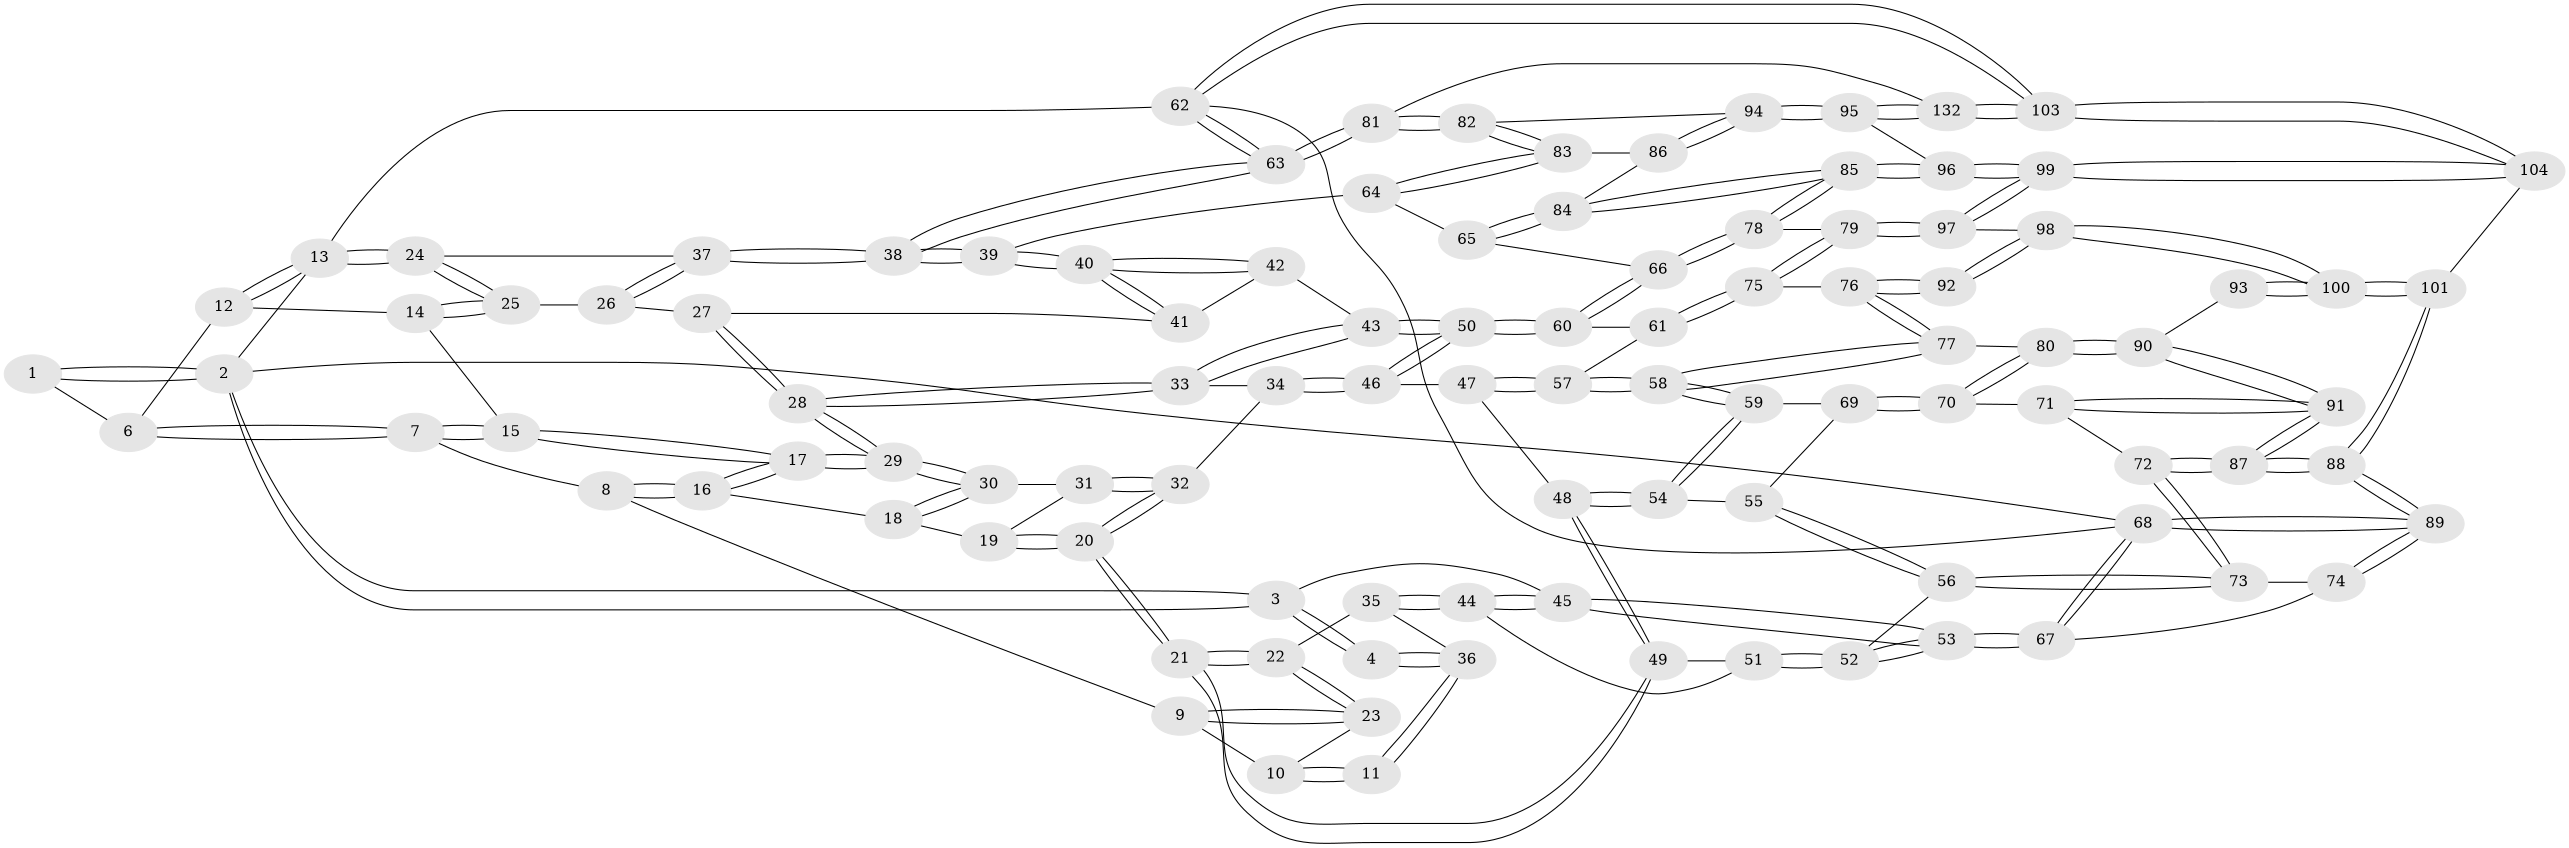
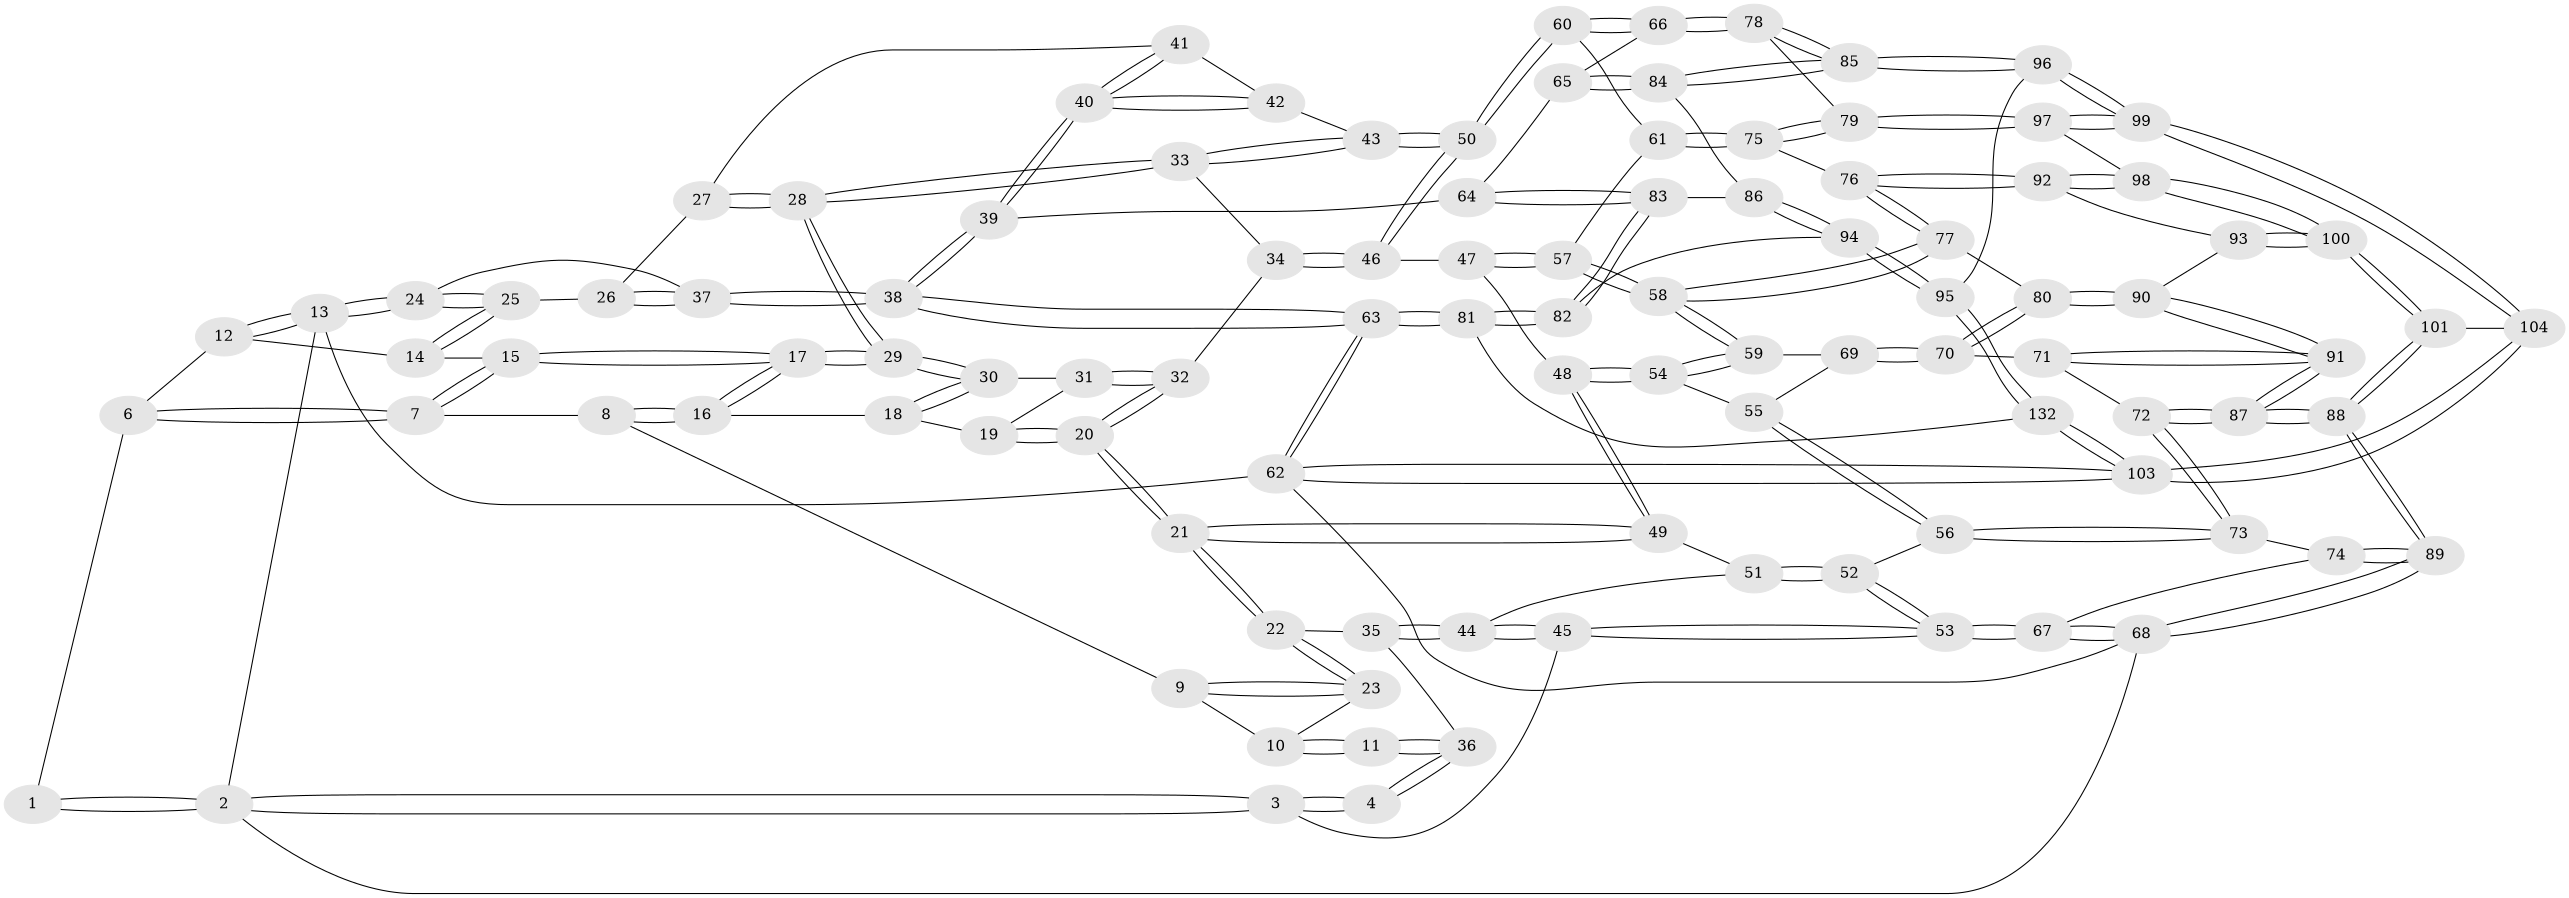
none -> (2137, 218)
